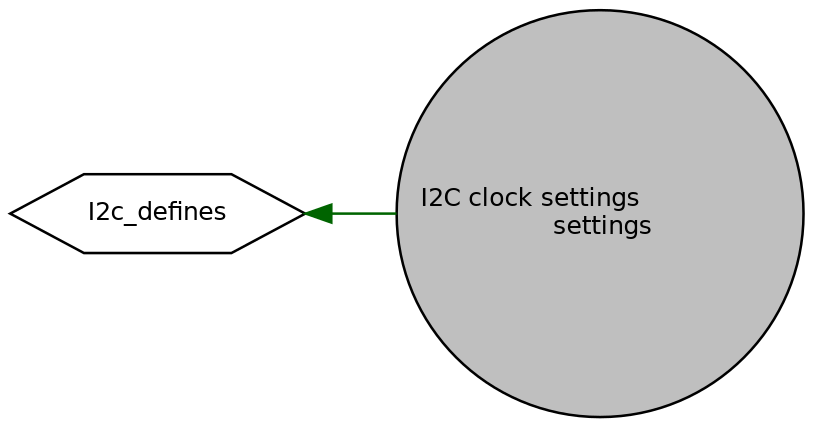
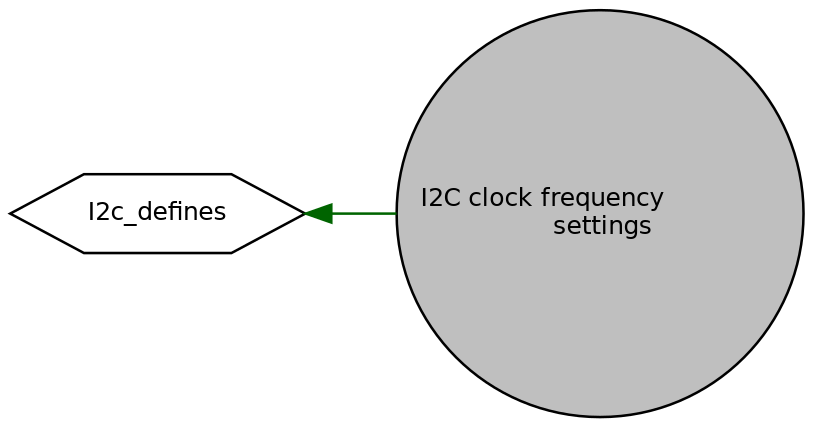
(600, 214) -> (600, 214)
